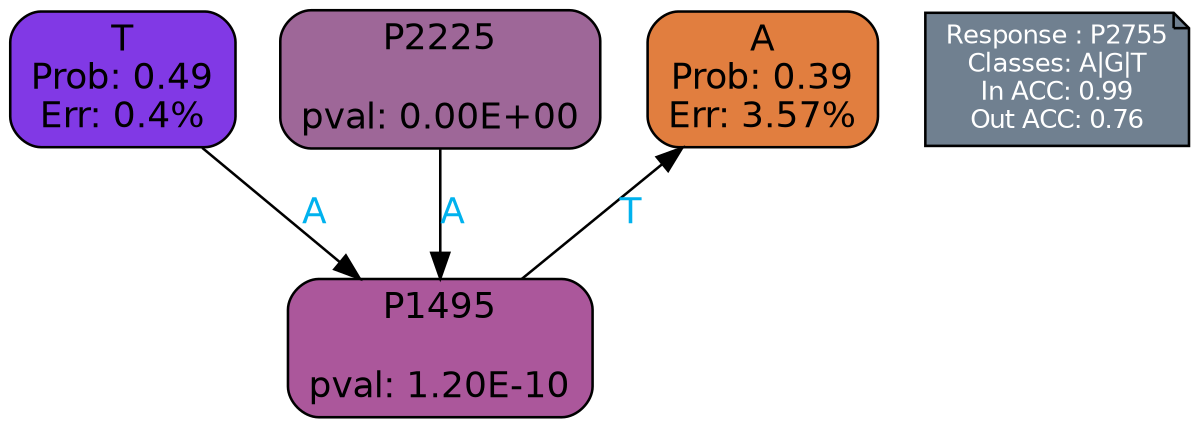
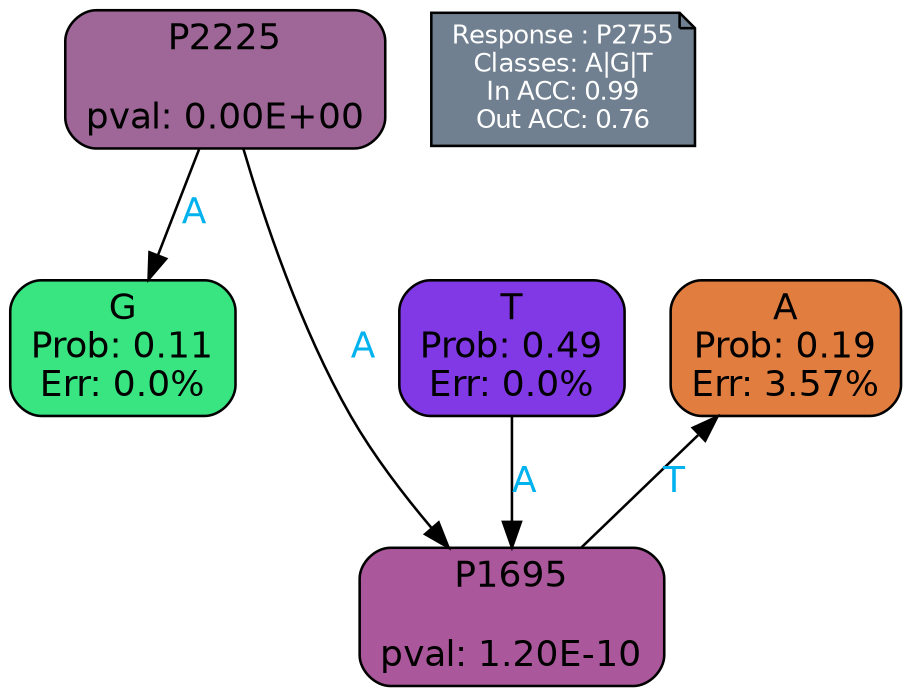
(123, 79) -> (512, 348)
(763, 79) -> (786, 348)
none -> (123, 348)
(440, 348) -> (512, 617)
